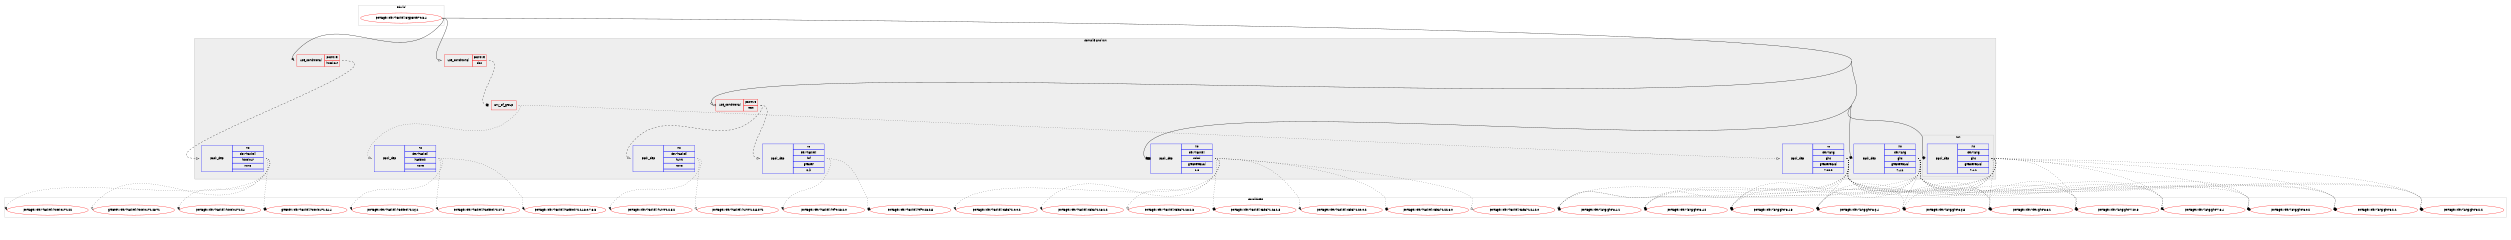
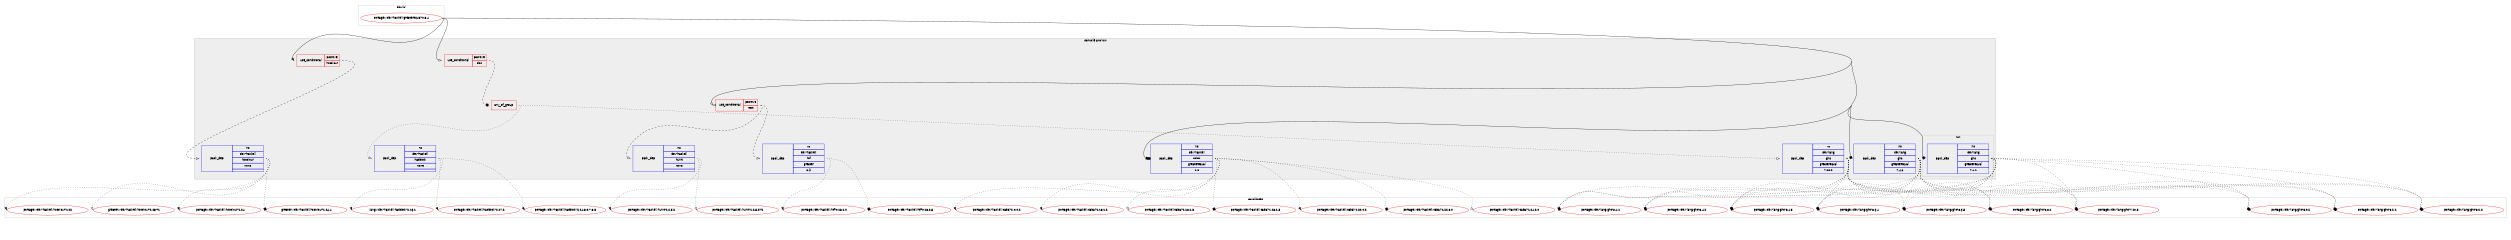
(401, 18) -> (401, 18)
(393, 210) -> (393, 210)
(2032, 210) -> (2032, 210)
(2205, 210) -> none
